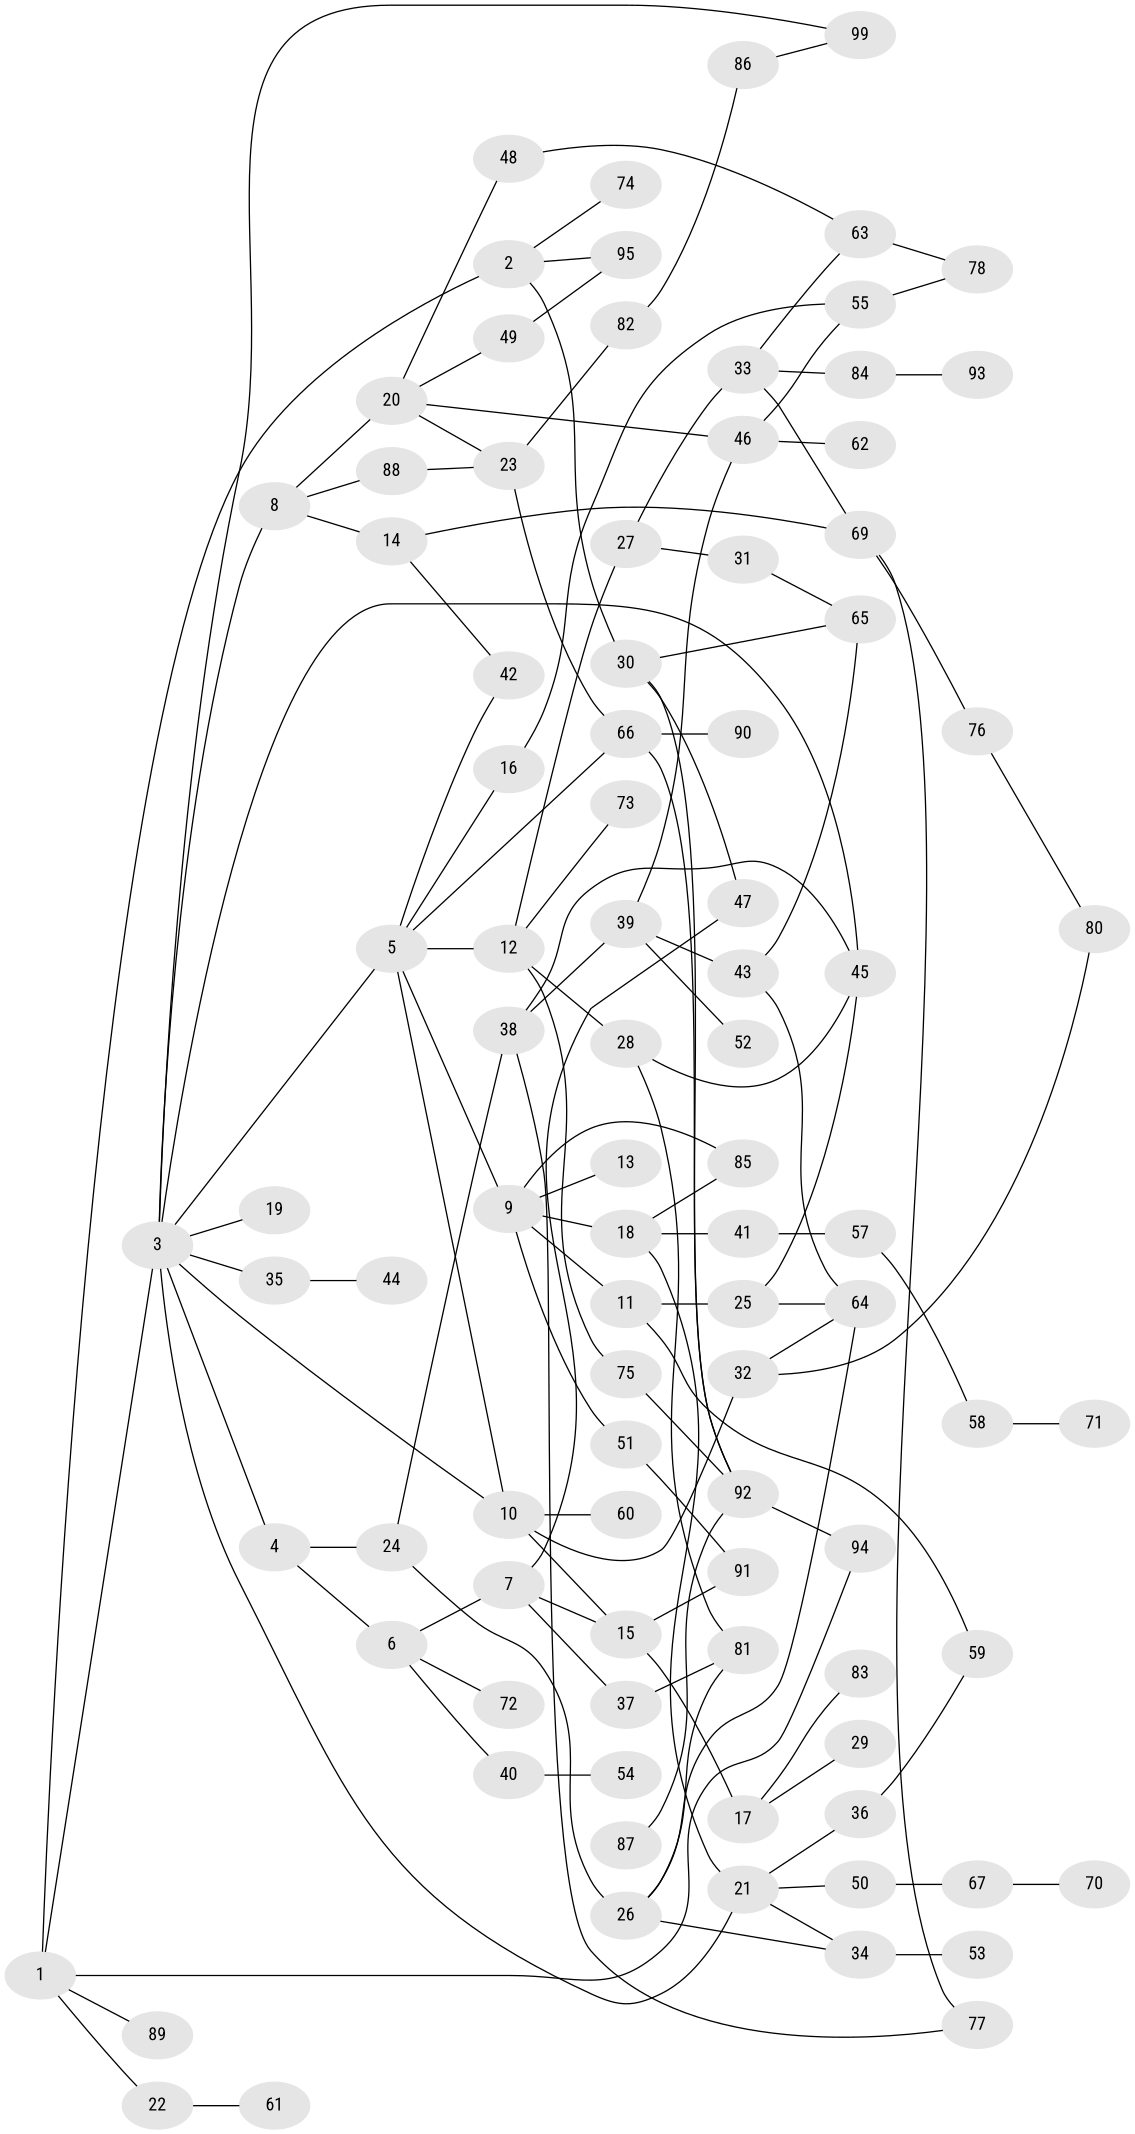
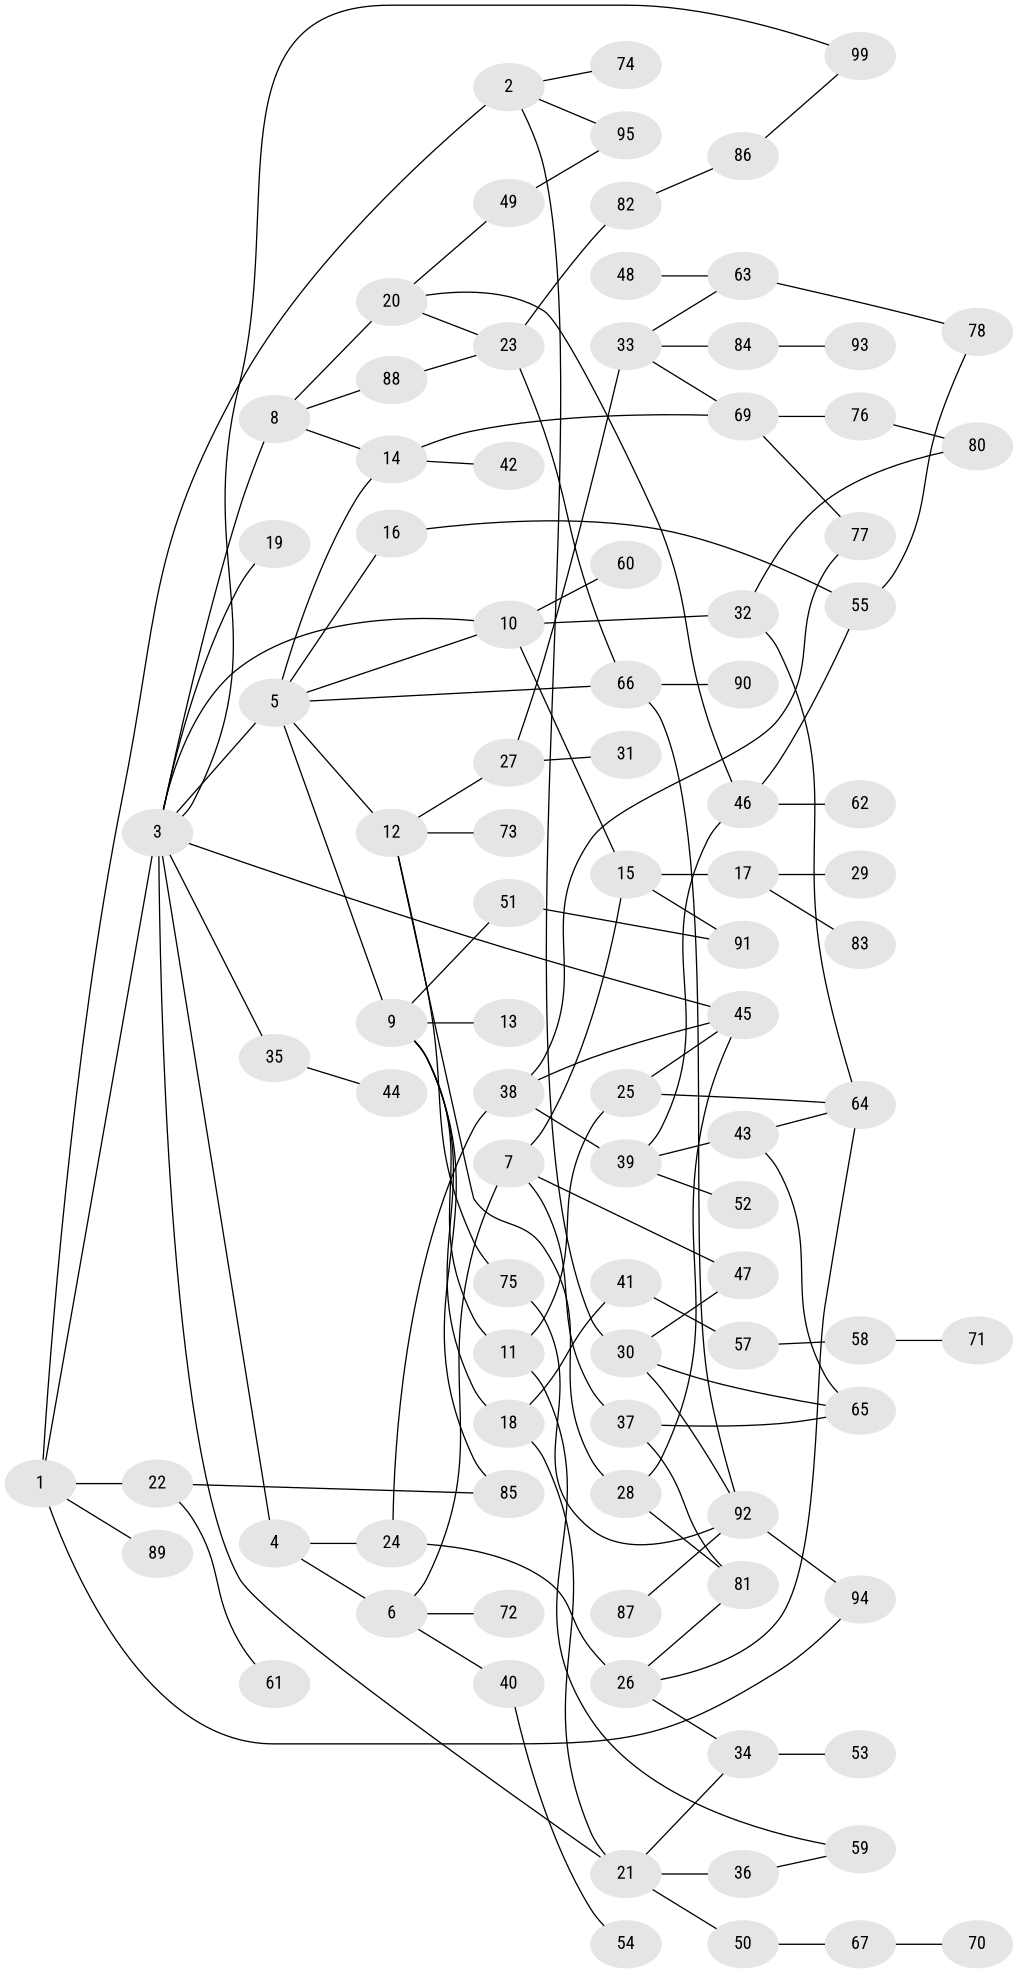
(450, 280) -> none
(802, 590) -> (744, 1426)
(442, 809) -> (319, 575)
(685, 1199) -> (333, 1489)
